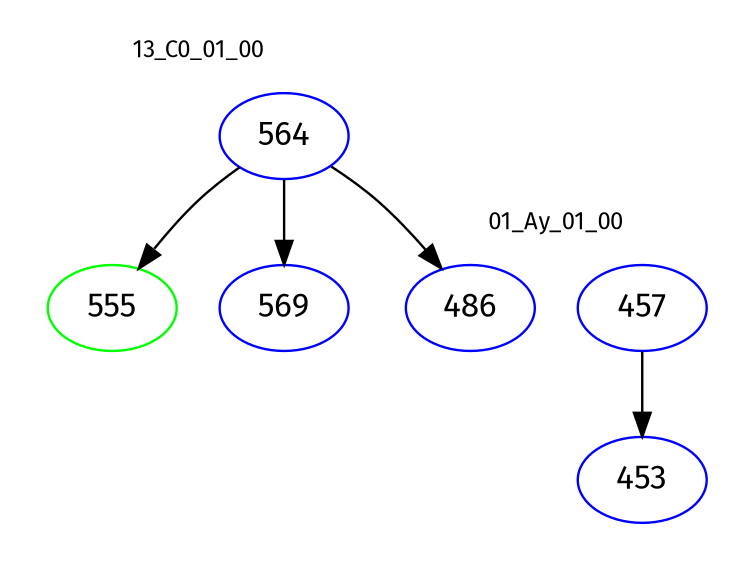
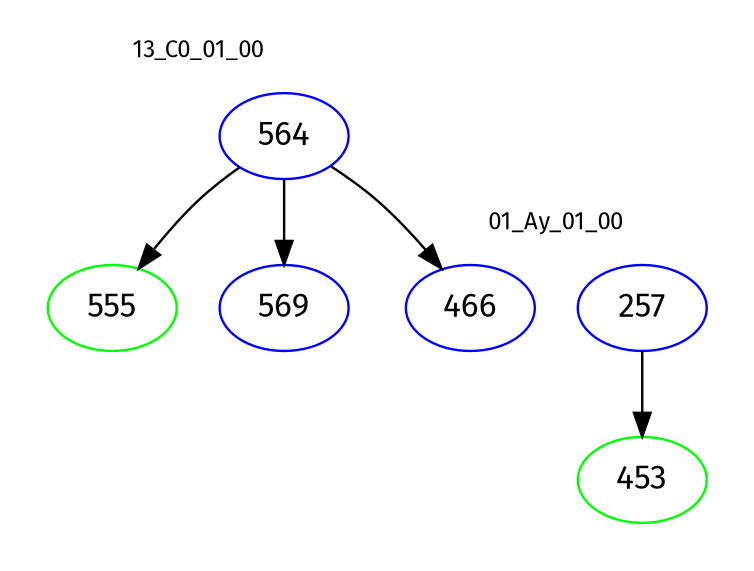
(470, 308) -> (470, 308)
(642, 308) -> (642, 308)
(642, 480) -> (642, 480)
